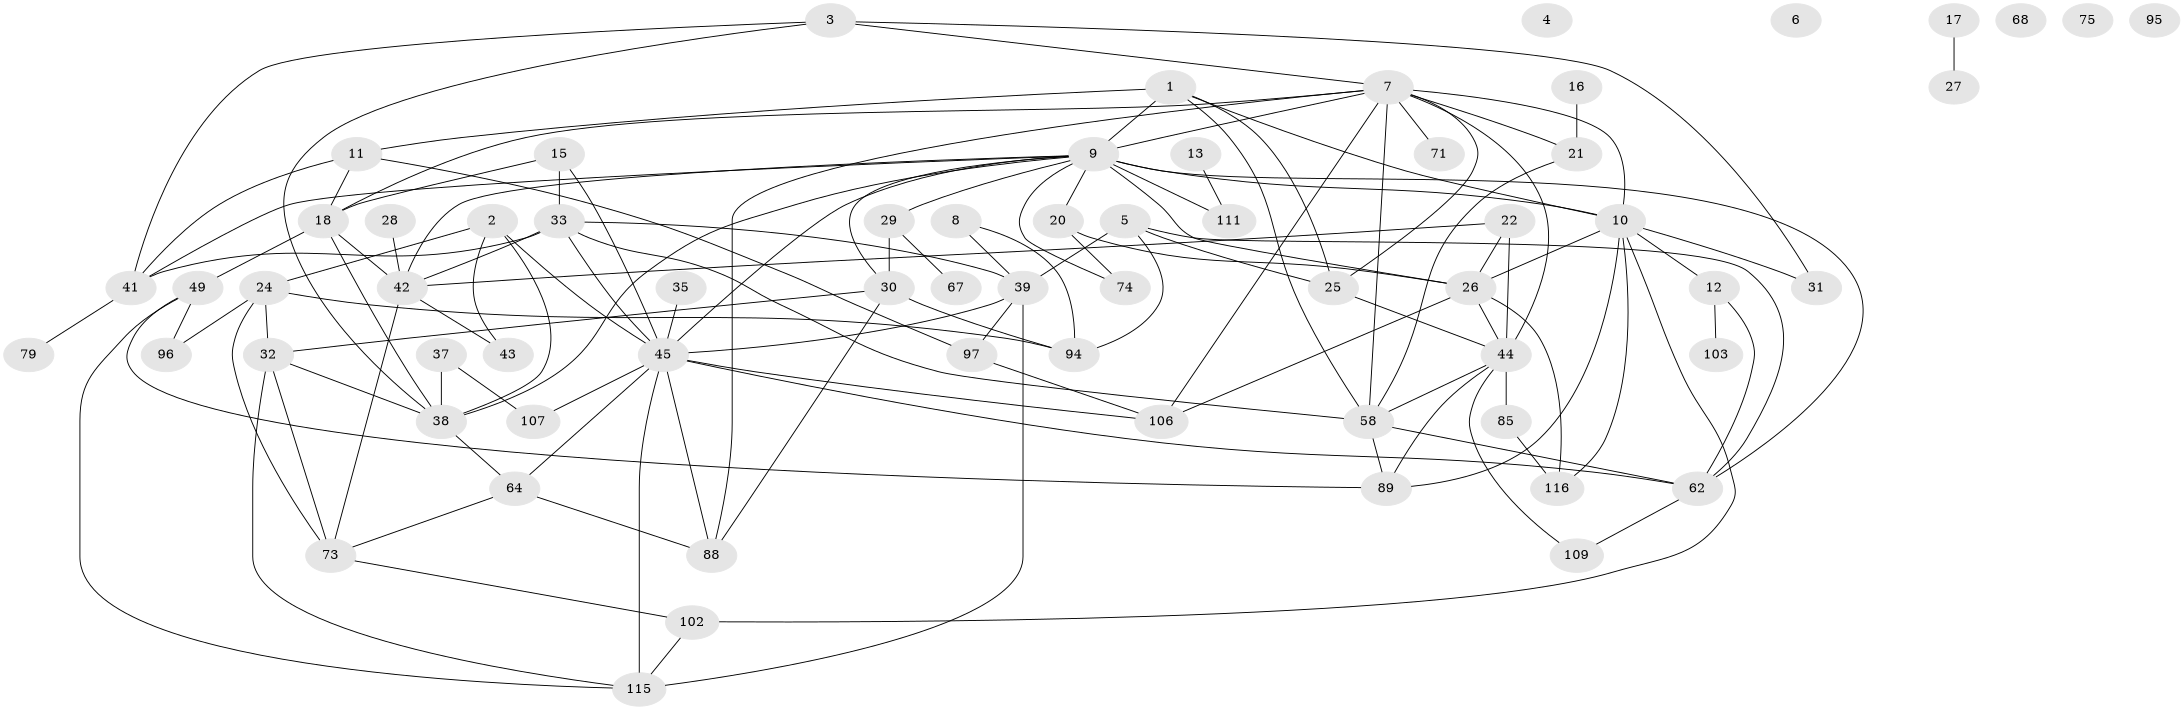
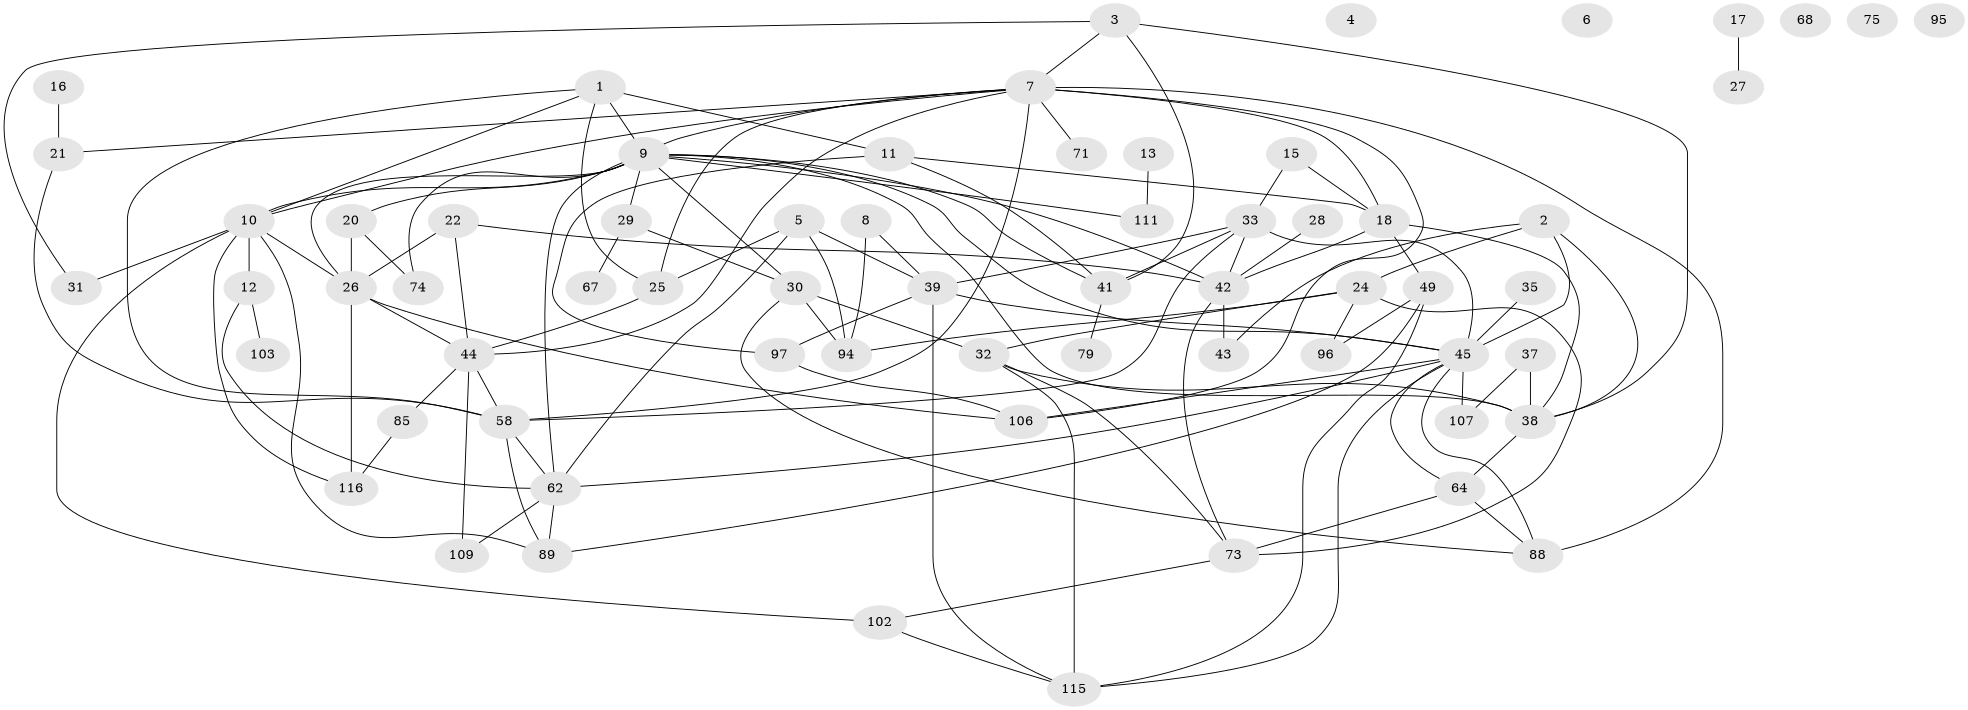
(620, 256) -> none
(1435, 414) -> (552, 522)
